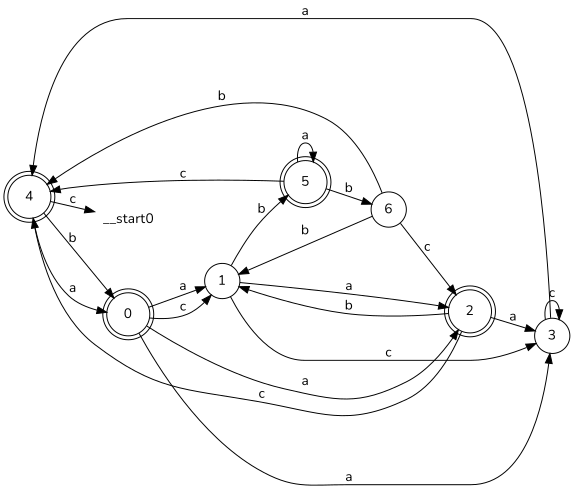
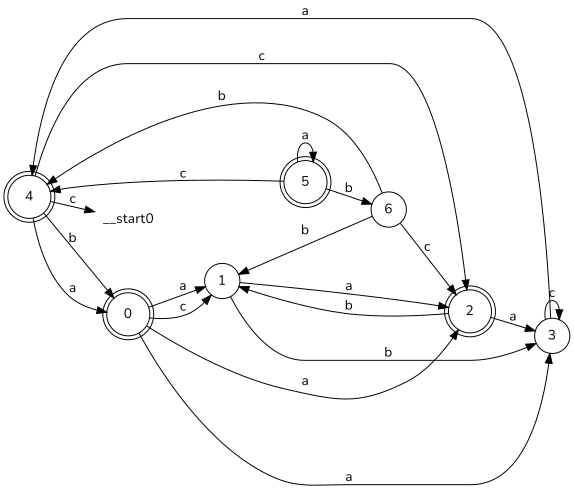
(253, 231) -> none
(389, 353) -> (389, 353)
(225, 396) -> (300, 64)
